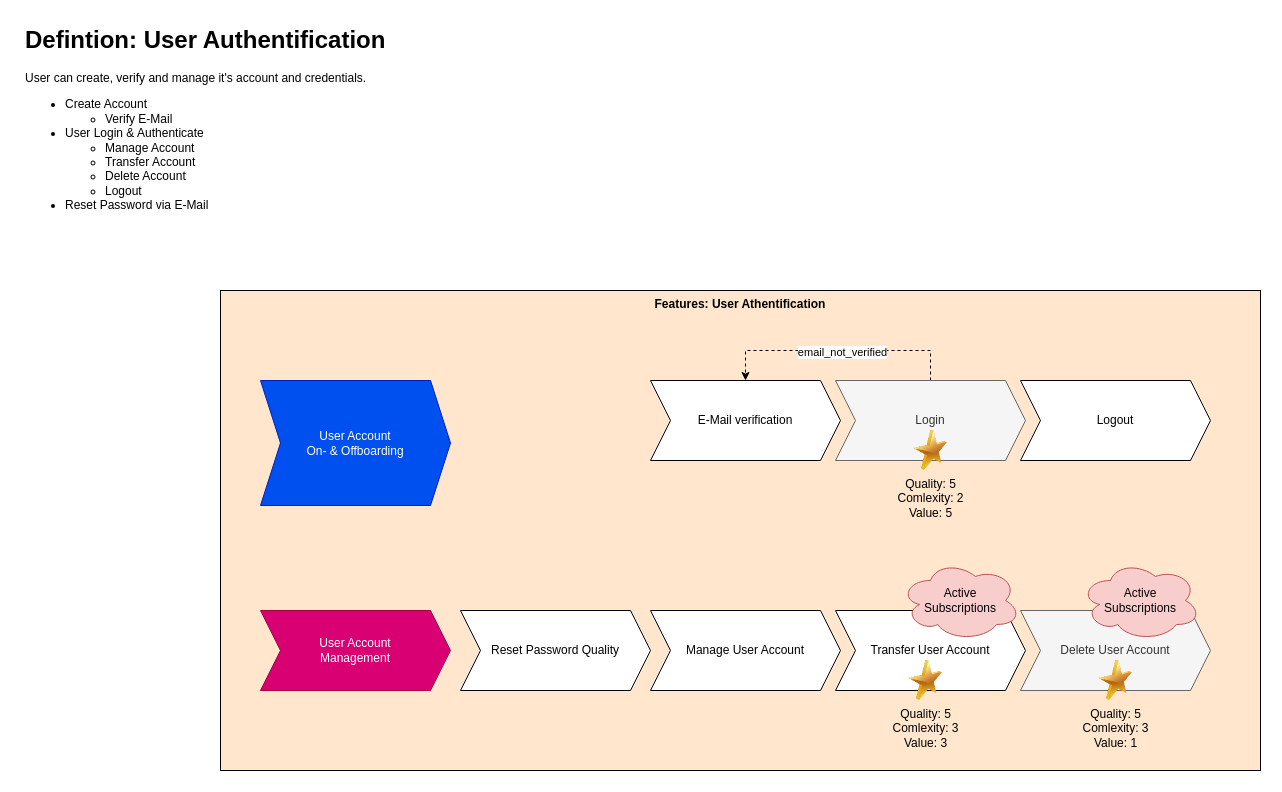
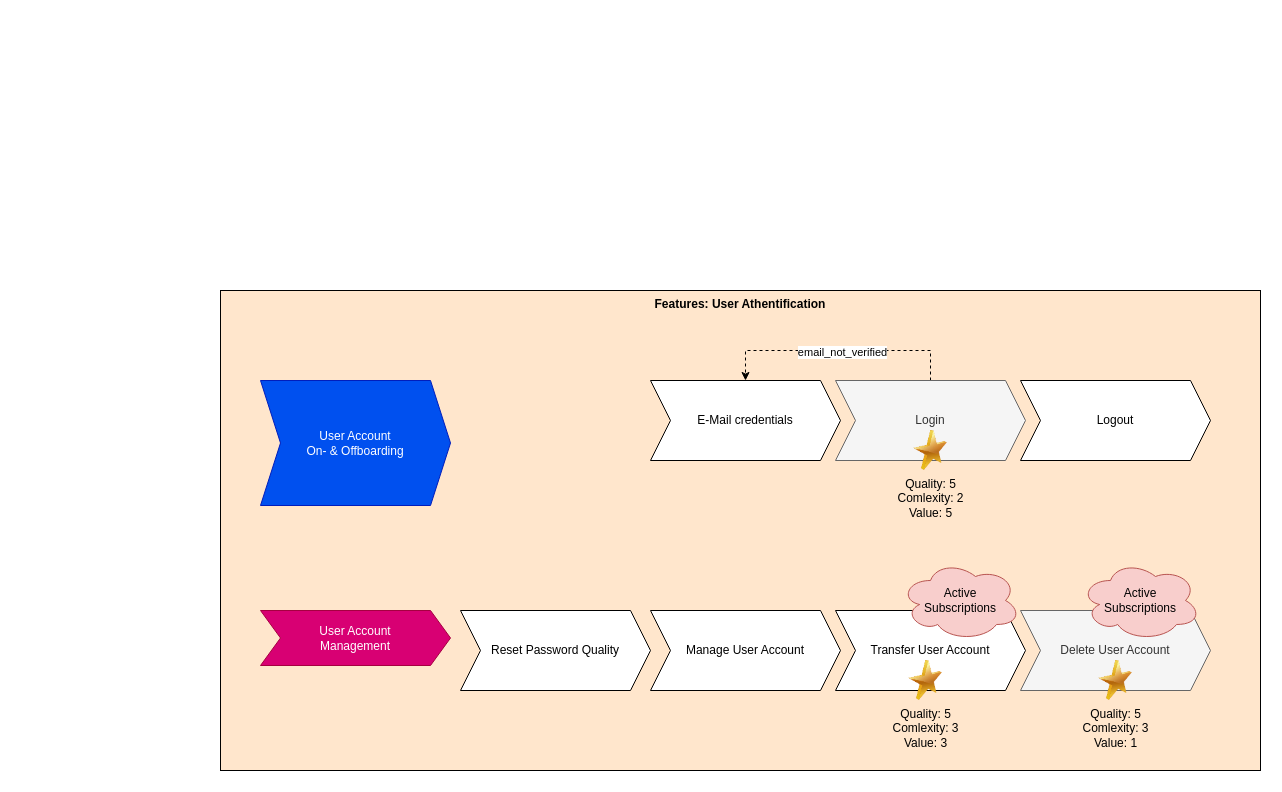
(221, 146) -> none
(746, 421) -> (746, 421)
(356, 651) -> (356, 638)
